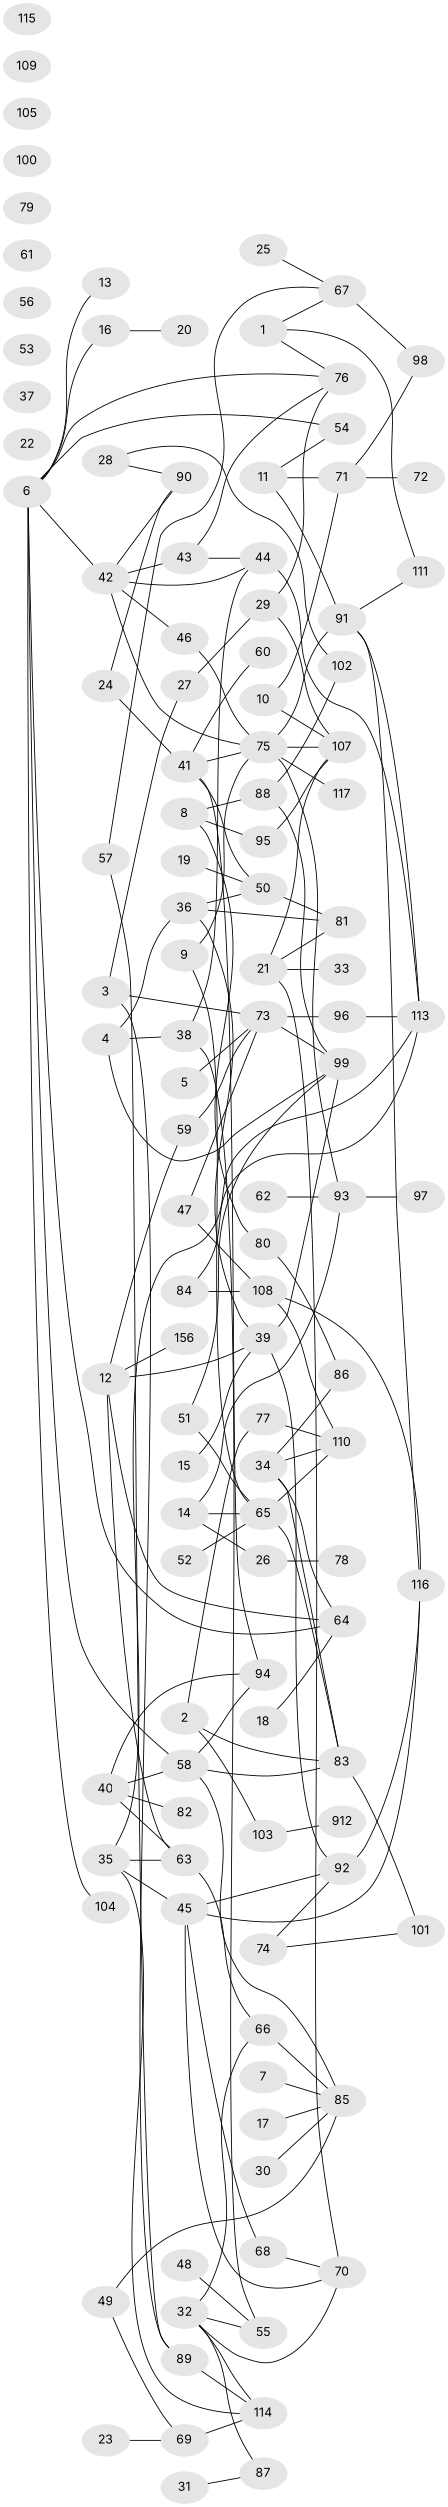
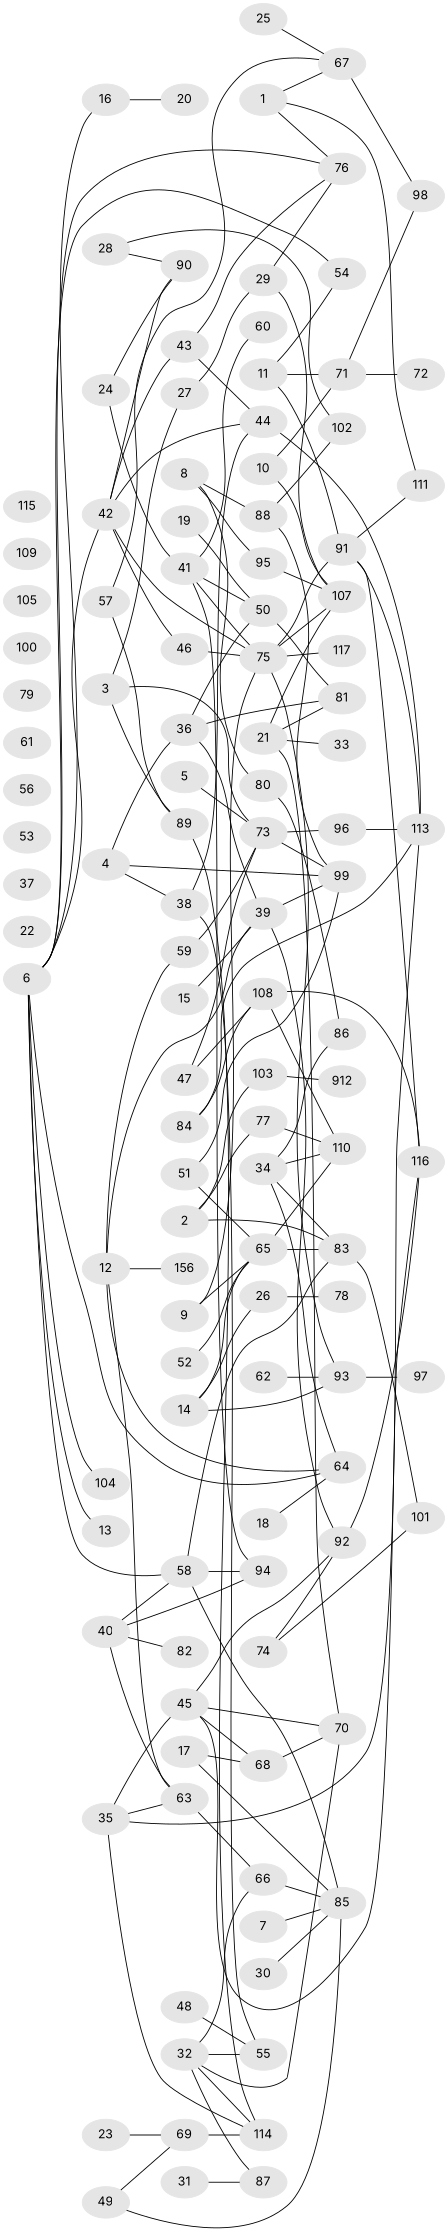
none -> (226, 1759)
